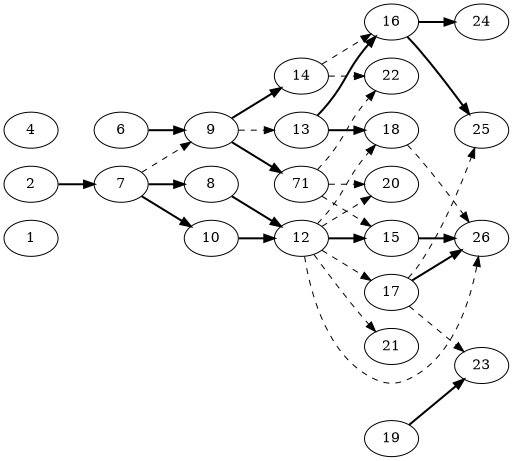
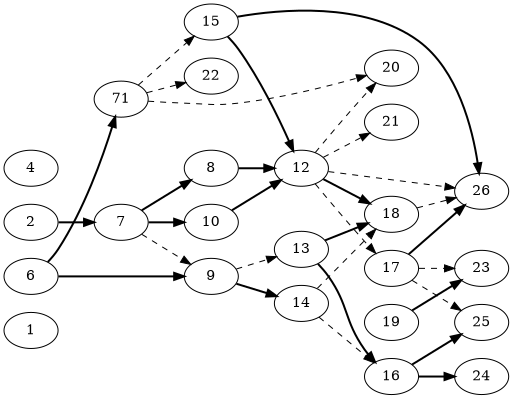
(339, 76) -> (343, 262)
(252, 155) -> (86, 197)
(343, 191) -> (342, 189)
(342, 238) -> (262, 87)
